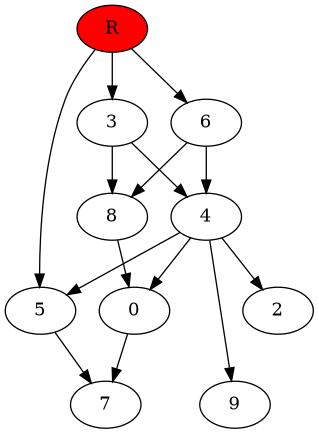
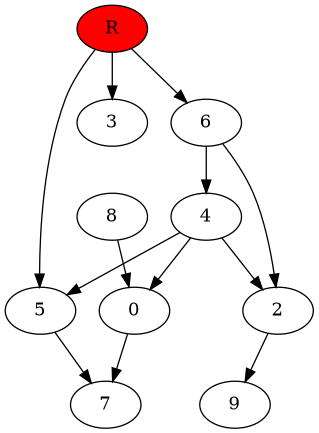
(112, 163) -> none
(153, 164) -> none
(165, 164) -> (258, 205)
(220, 304) -> (259, 352)
